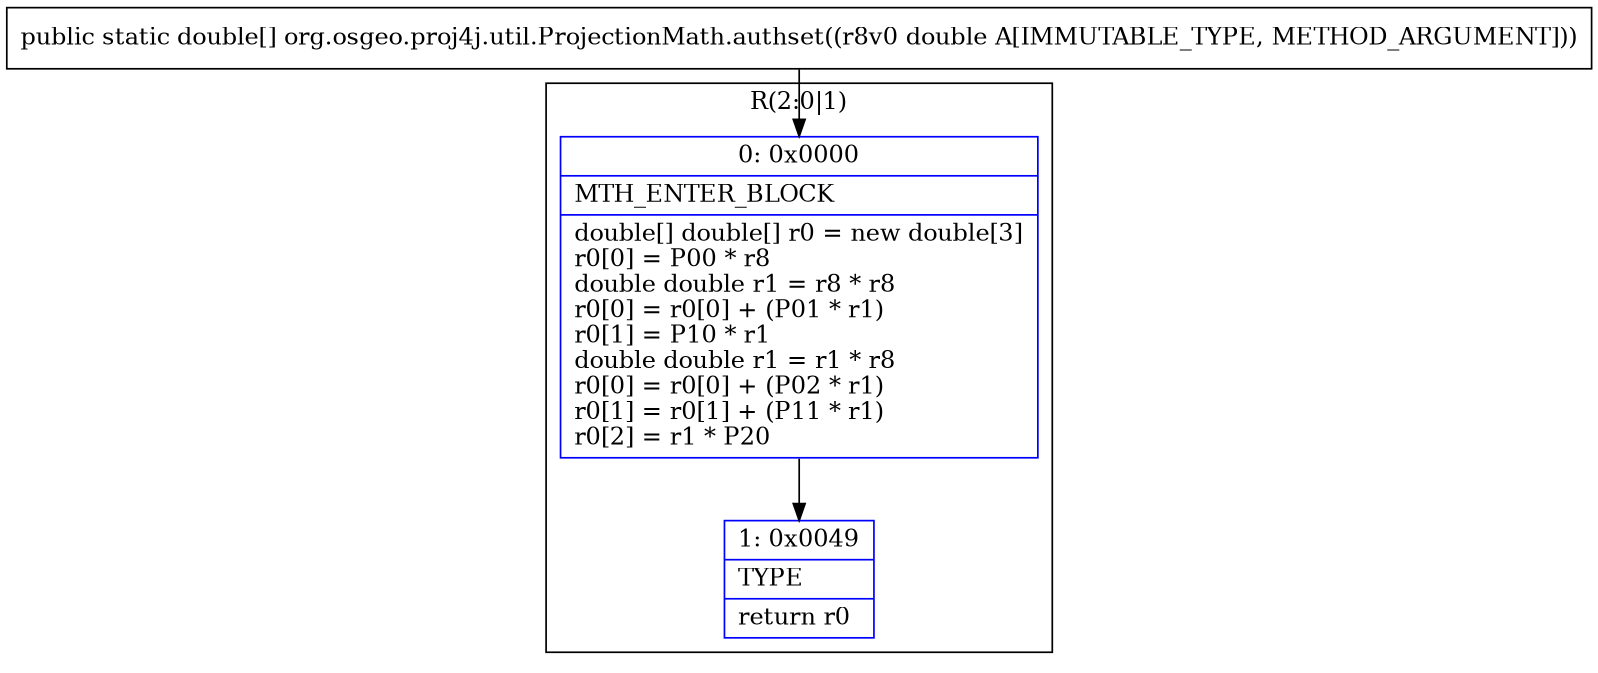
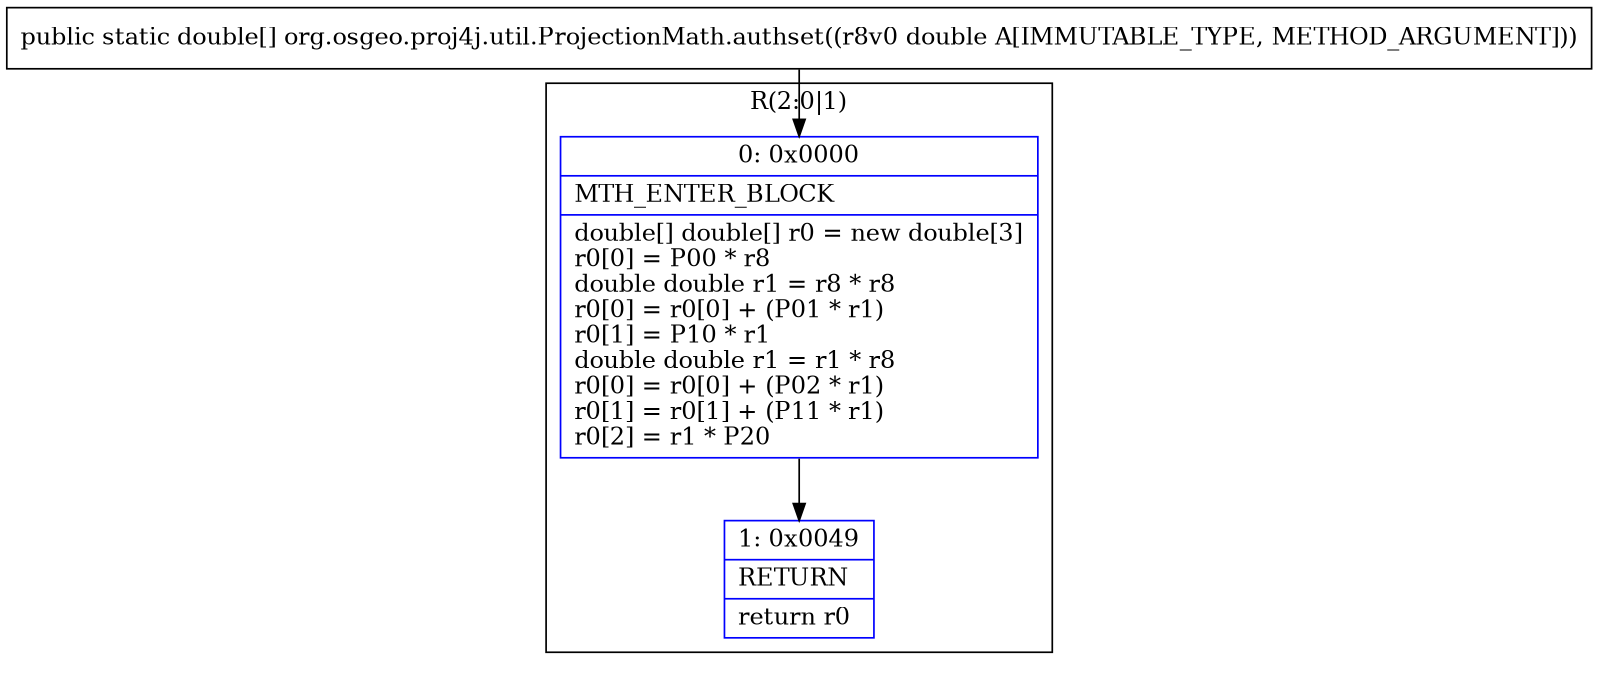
(771, 578) -> (793, 578)
